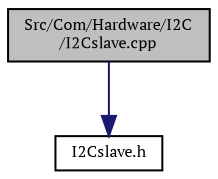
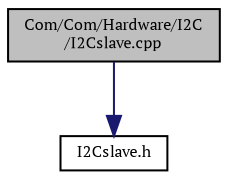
(109, 35) -> (114, 35)
